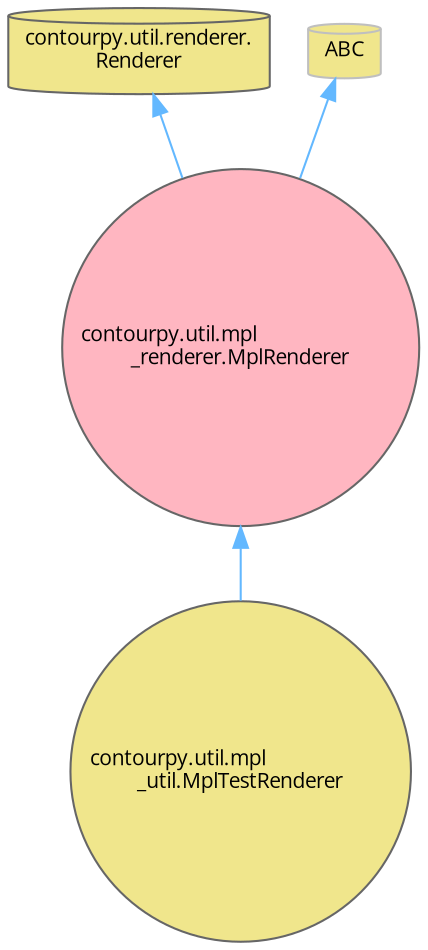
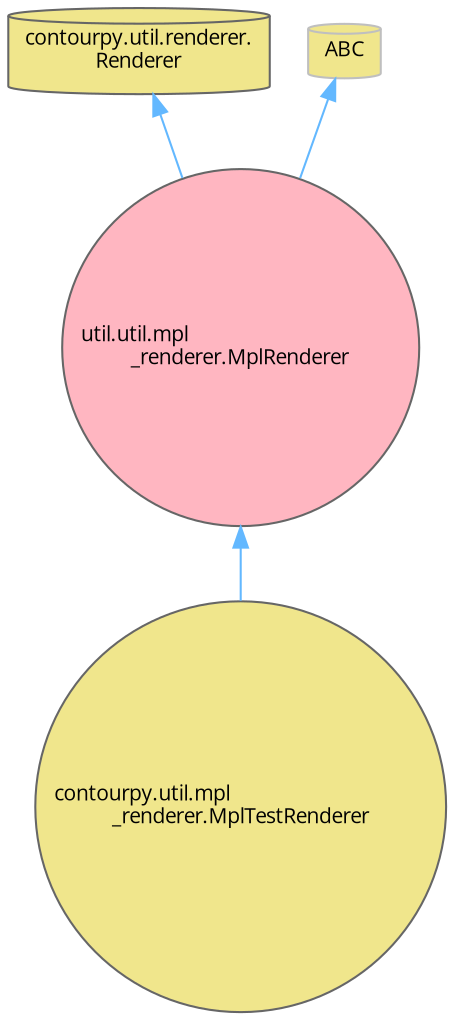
(241, 348) -> (241, 348)
(241, 771) -> (241, 807)
